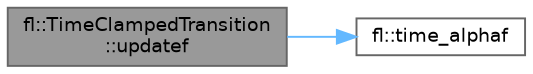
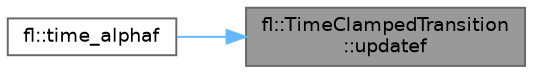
(312, 37) -> (202, 37)
